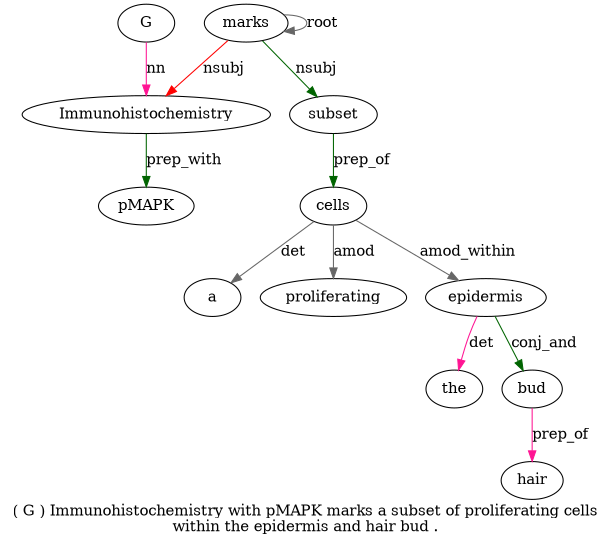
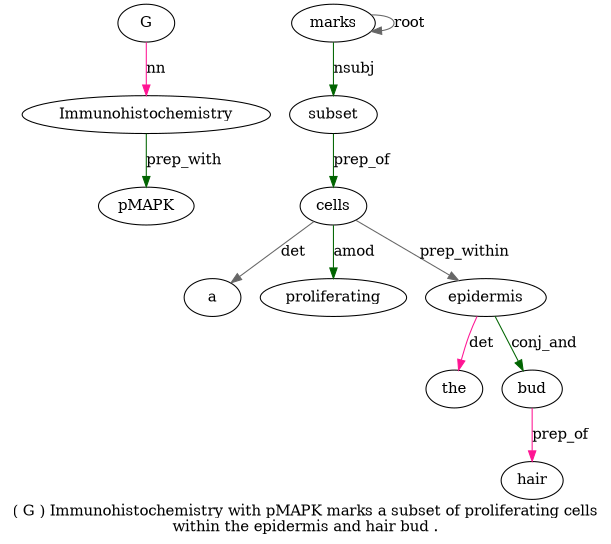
(201, 65) -> none
(333, 247) -> (333, 247)
(467, 252) -> (464, 252)
